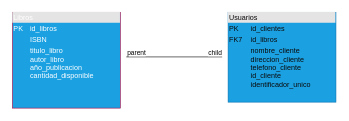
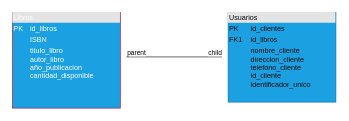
(263, 47) -> (263, 47)
